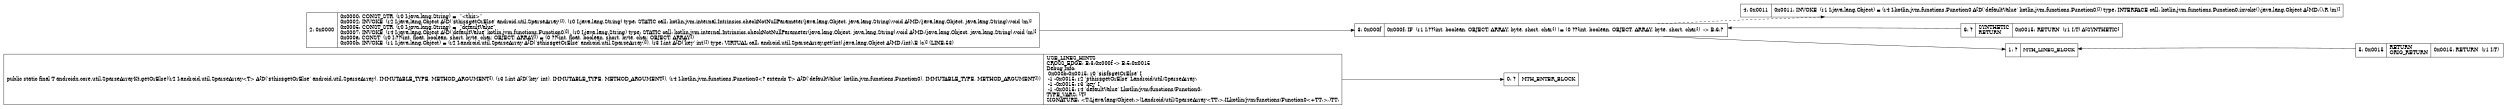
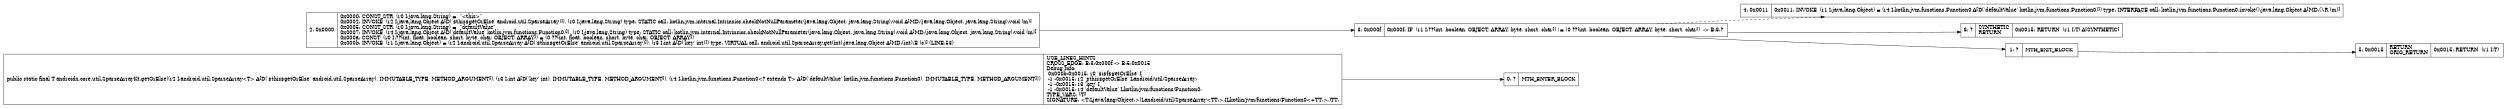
(1846, 28) -> (1843, 33)
(2219, 48) -> (2215, 53)
(2049, 50) -> (2049, 50)
